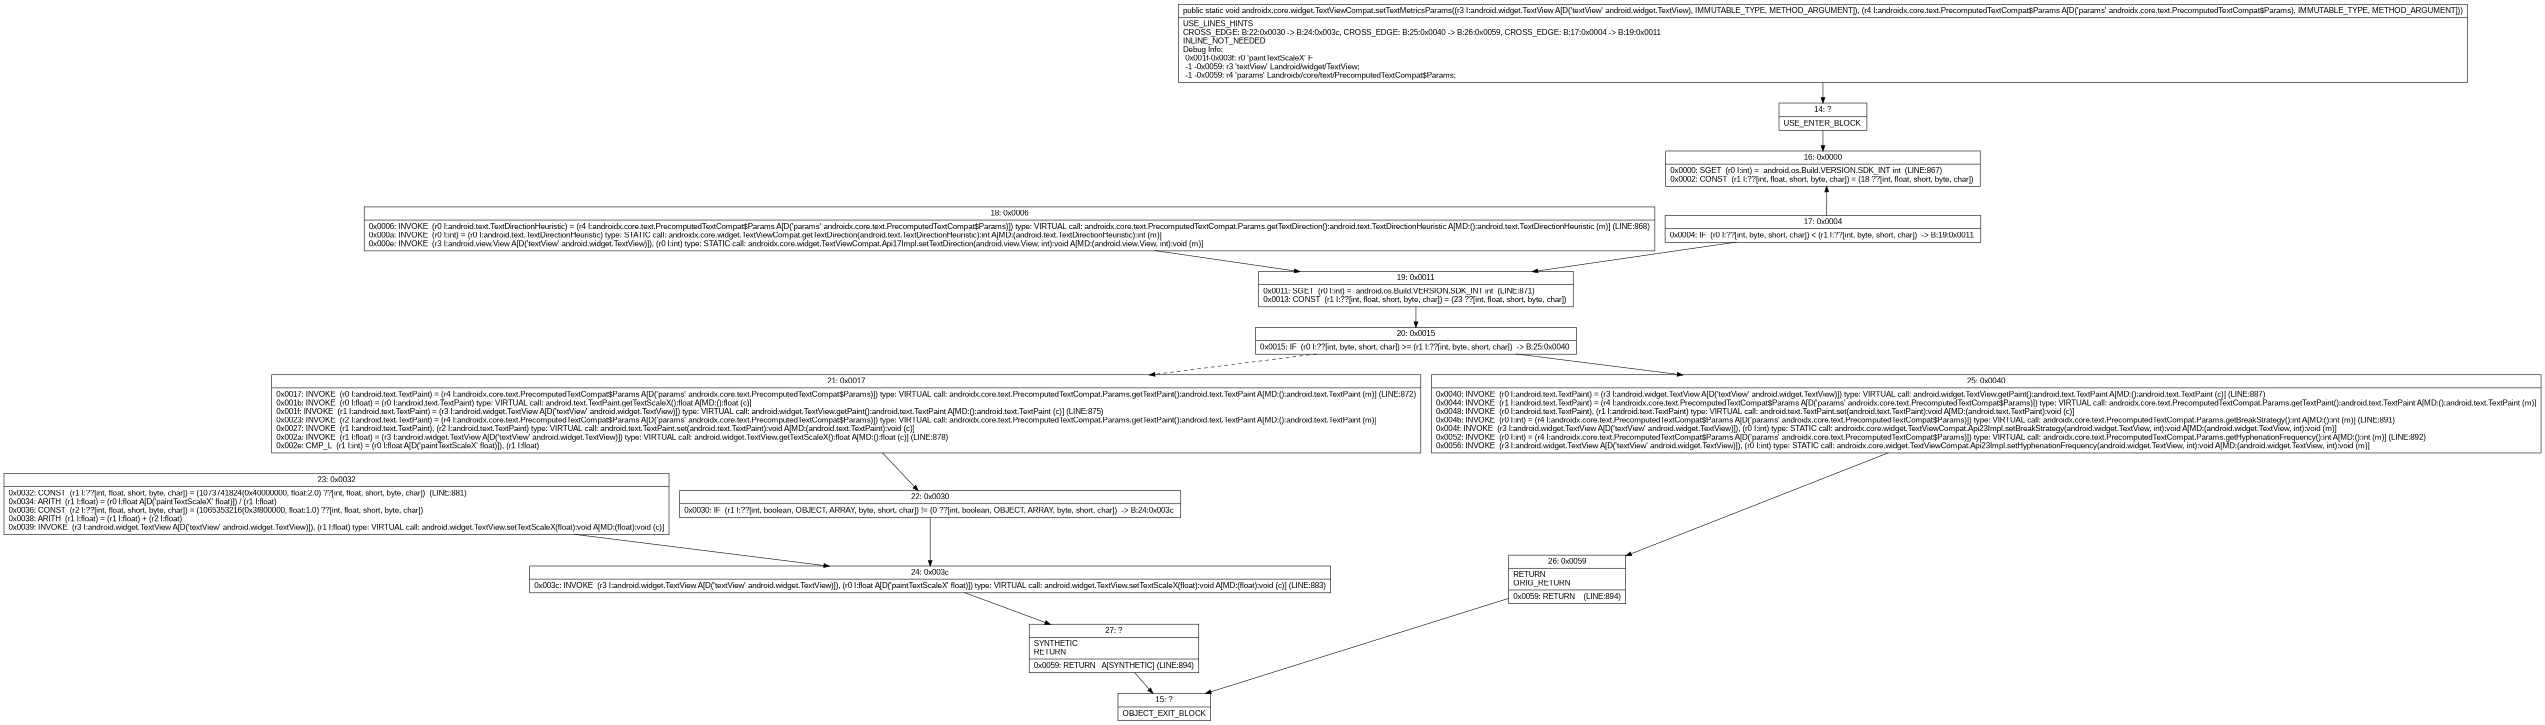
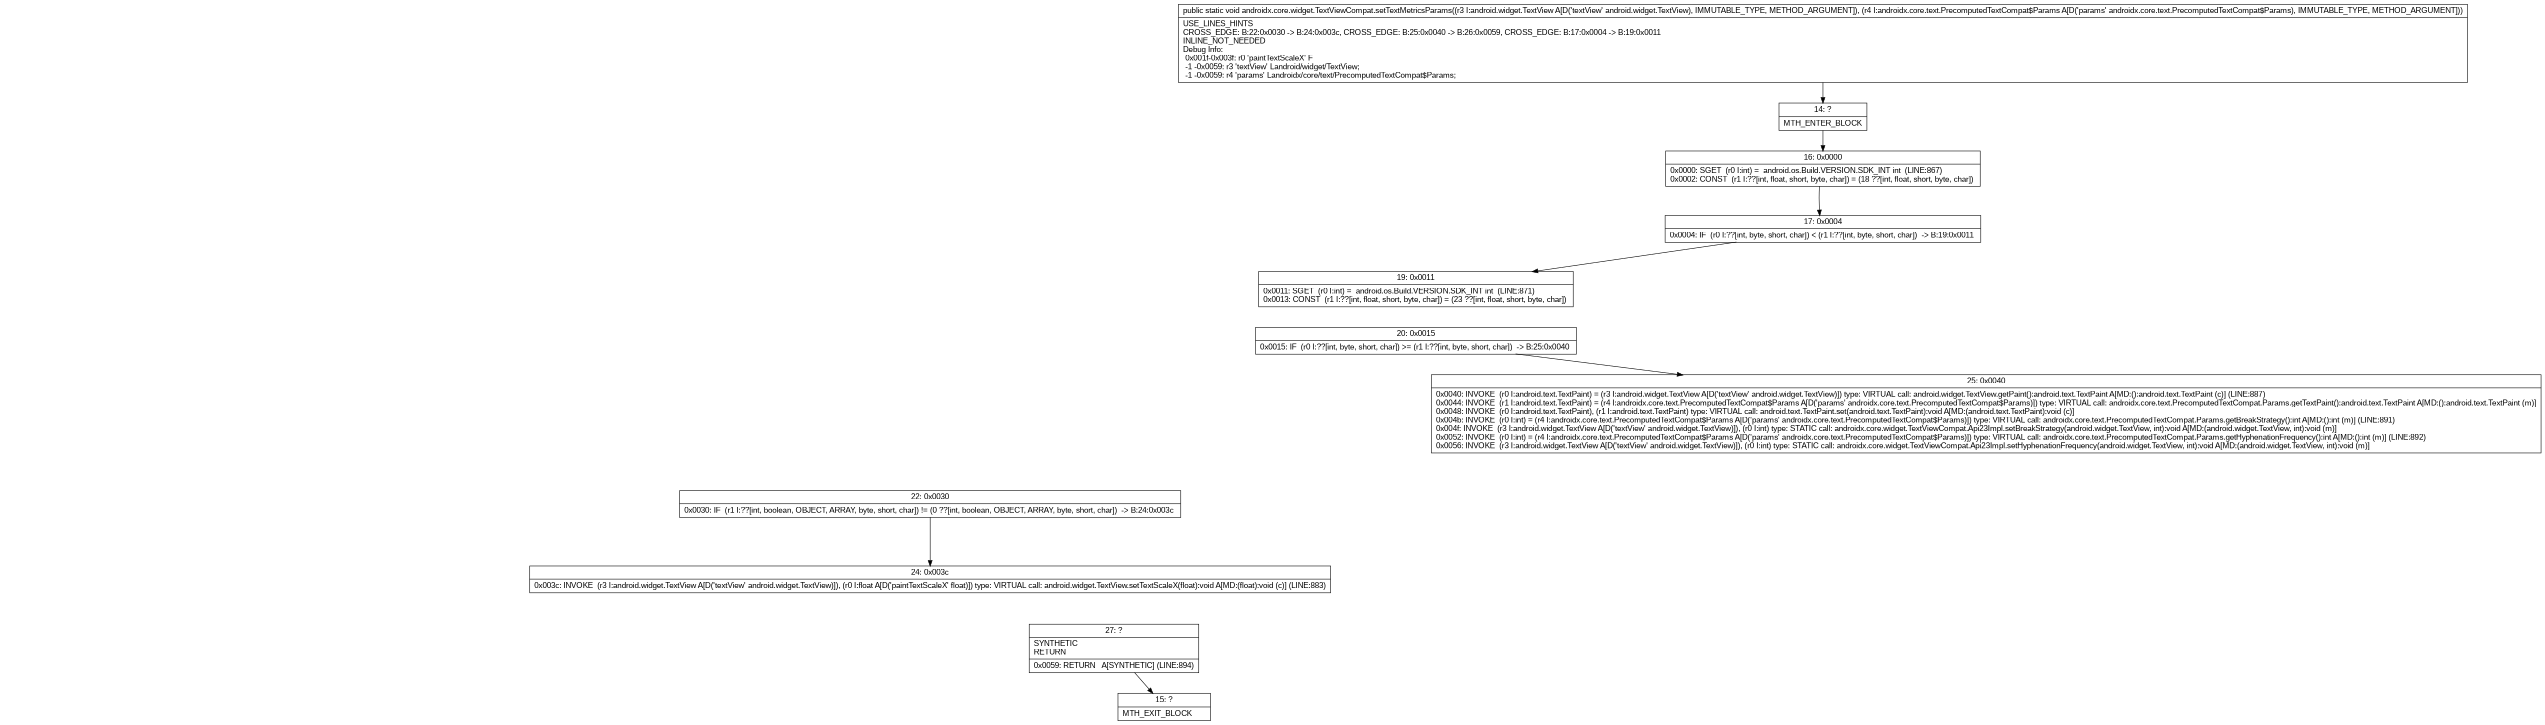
(1822, 123) -> (1823, 123)
(1827, 204) -> (1819, 198)
(1010, 229) -> none
(1416, 314) -> none
(846, 414) -> none
(337, 504) -> none
(1567, 579) -> none
(1005, 608) -> none
(1164, 714) -> (1157, 714)
